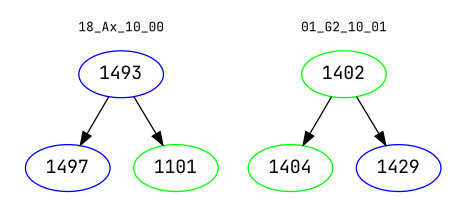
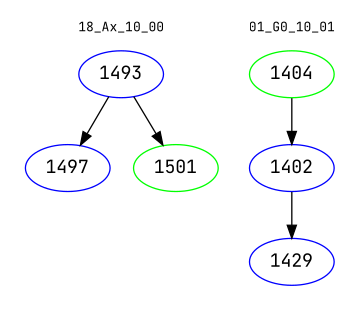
(345, 28) -> (292, 28)
(344, 74) -> (292, 168)
(321, 115) -> (292, 115)
(176, 168) -> (176, 168)
